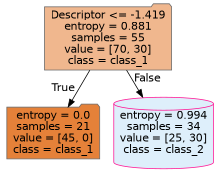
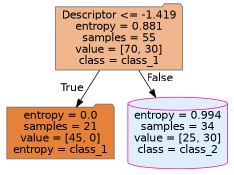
(53, 133) -> (61, 133)
